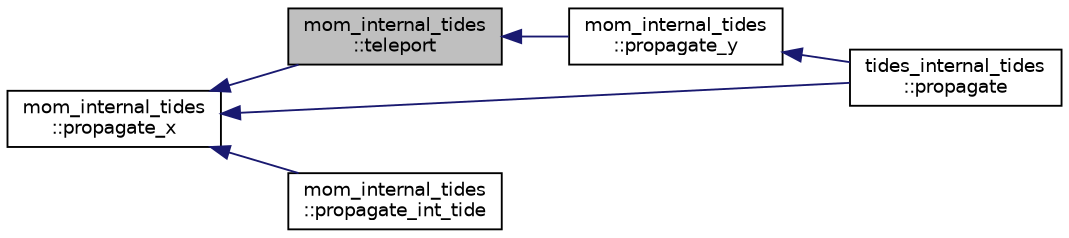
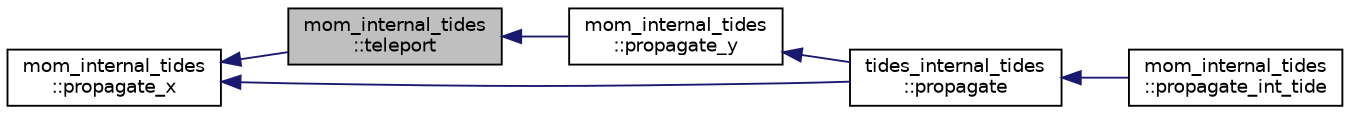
(264, 163) -> (1105, 78)
